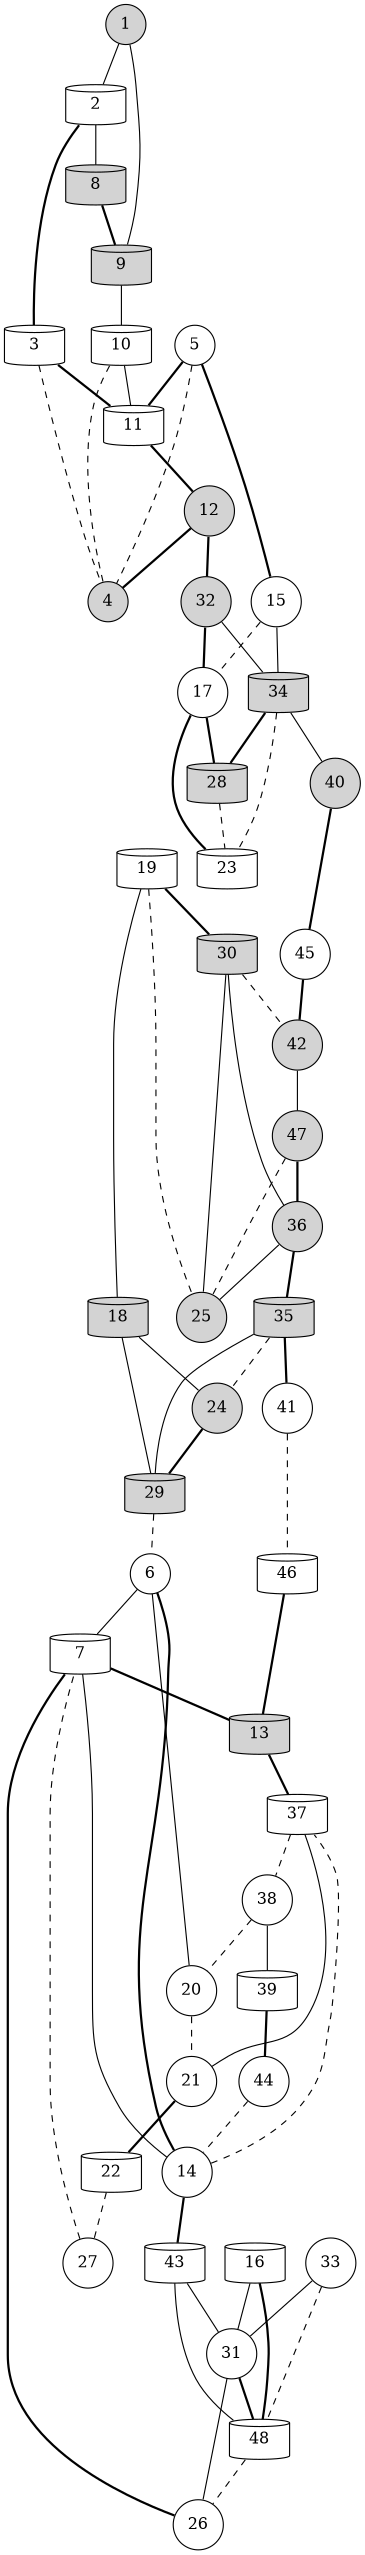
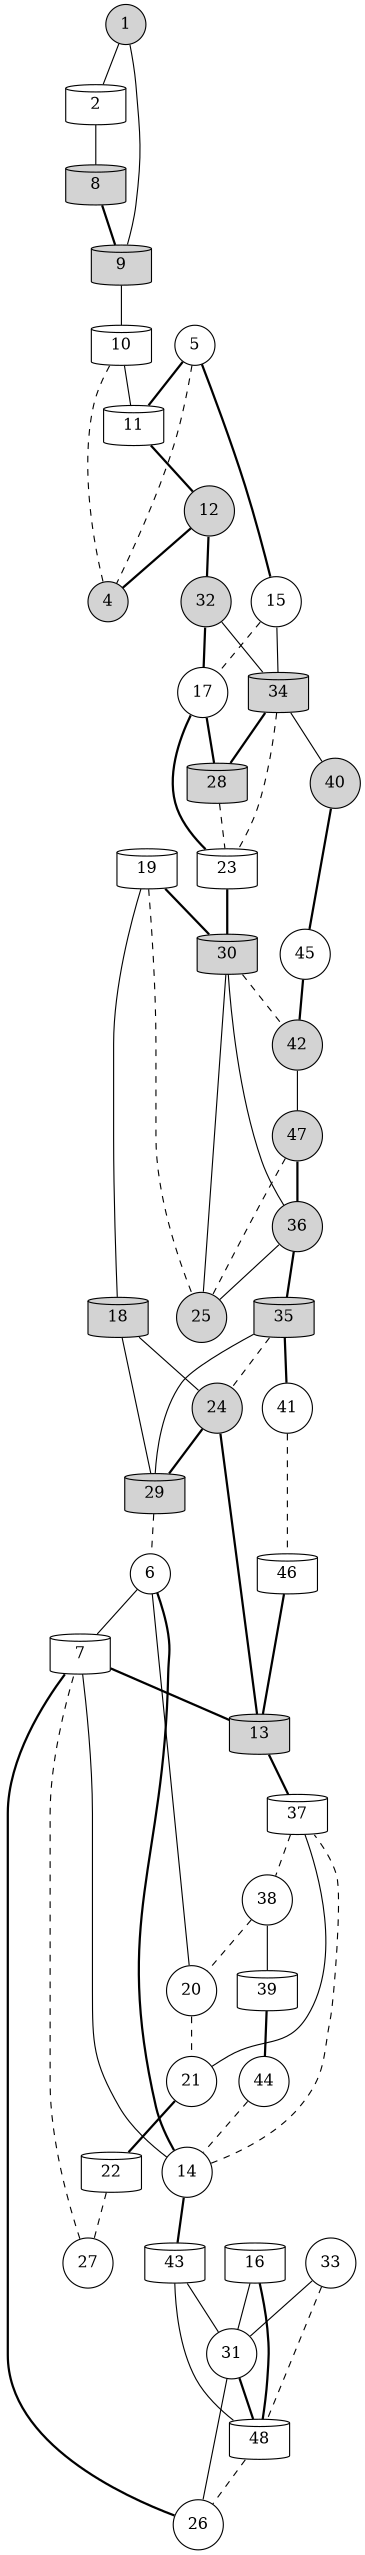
(35, 345) -> none
none -> (227, 912)
none -> (239, 1574)
